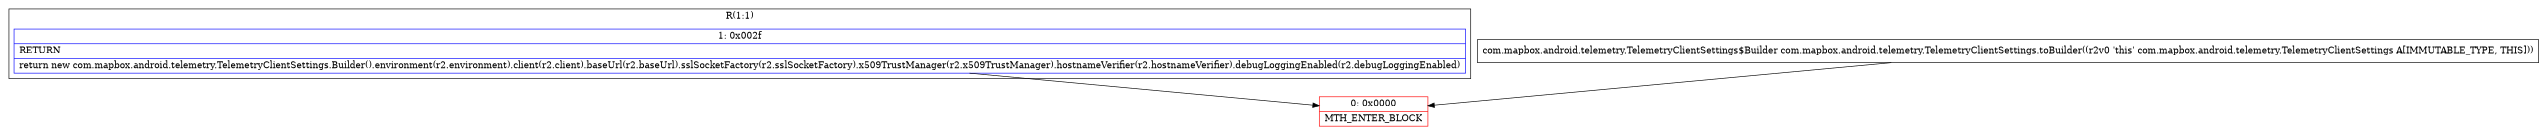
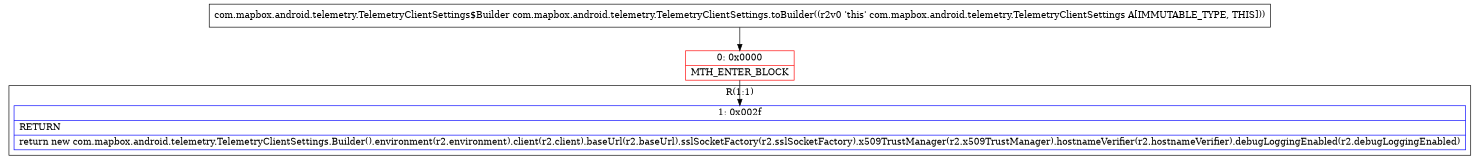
(1141, 89) -> (740, 90)
